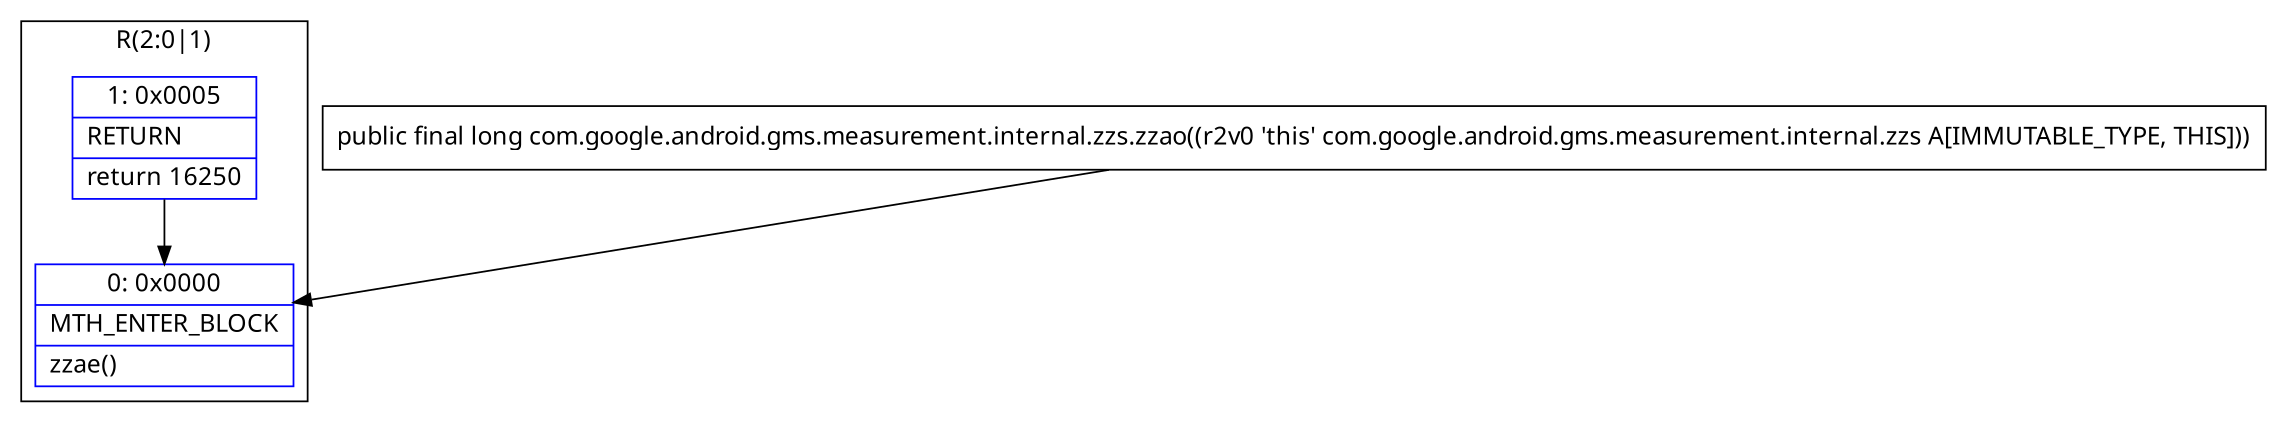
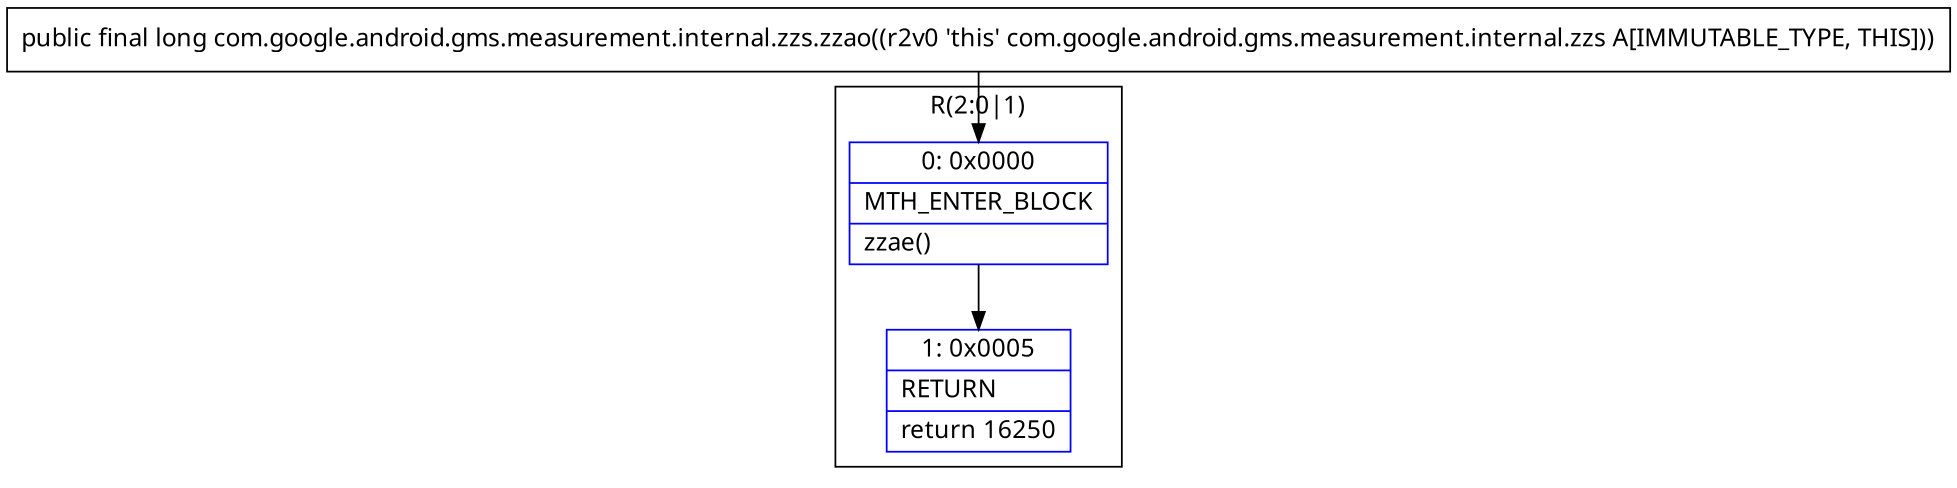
(164, 223) -> (979, 288)
